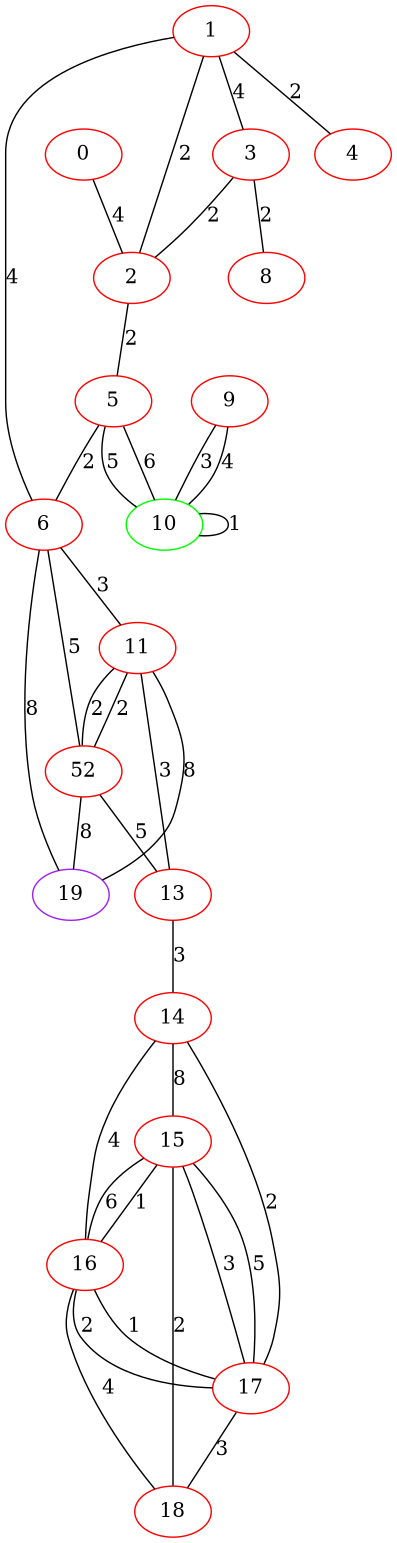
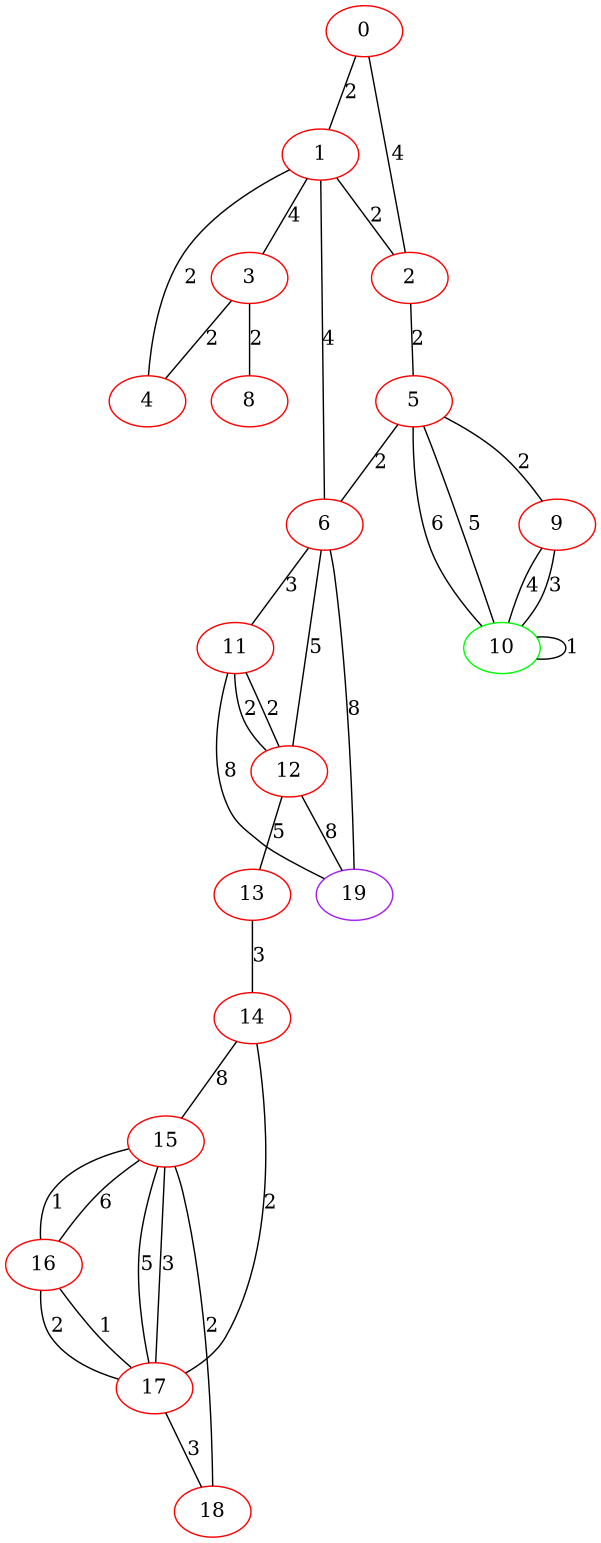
none -> (342, 93)
(196, 219) -> (198, 340)
none -> (499, 452)
(84, 771) -> (289, 771)
(155, 771) -> none
(101, 1133) -> none
(92, 1396) -> none
